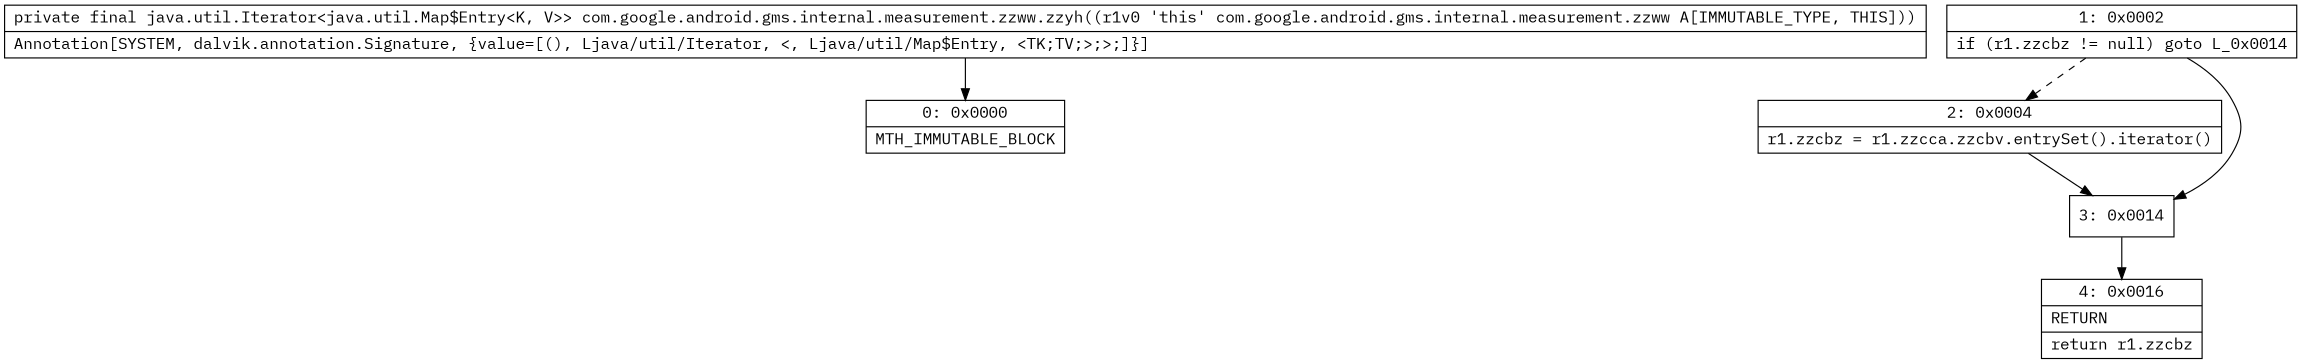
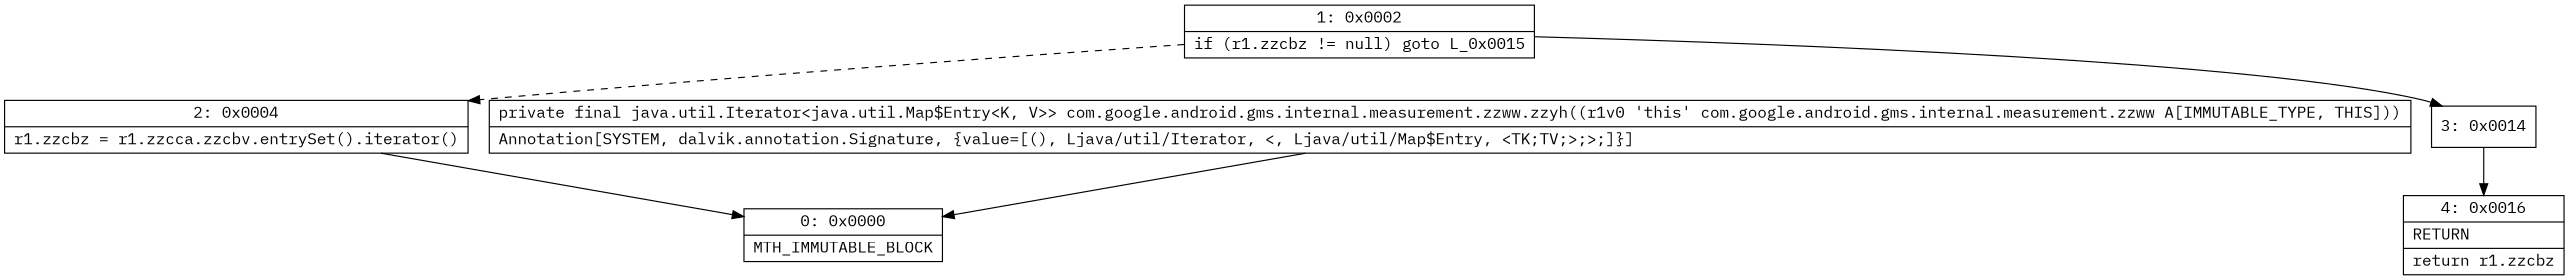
(2122, 44) -> (1359, 44)
(2055, 171) -> (557, 184)
